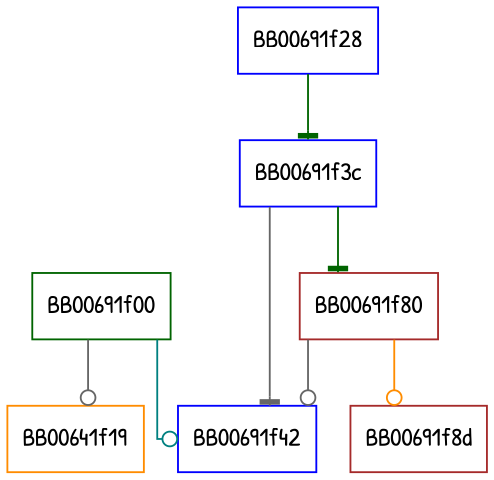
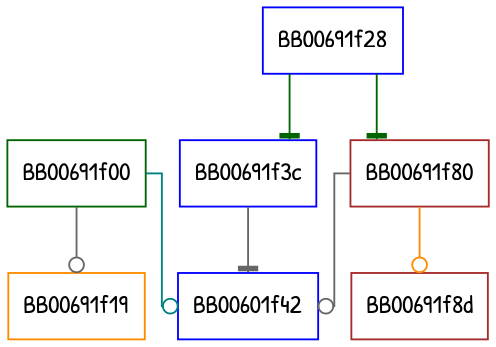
(338, 235) -> (377, 102)
(76, 439) -> (77, 306)
(247, 439) -> (248, 306)
